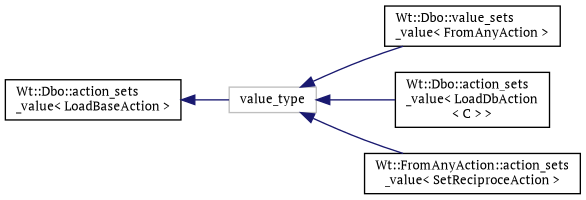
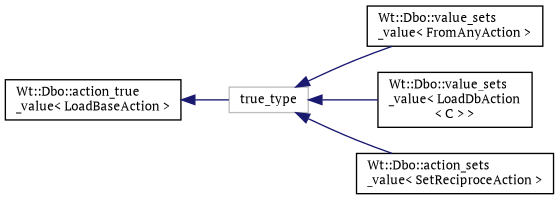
(93, 100) -> (93, 100)
(273, 100) -> (269, 100)
(472, 100) -> (455, 100)
(472, 174) -> (455, 174)
